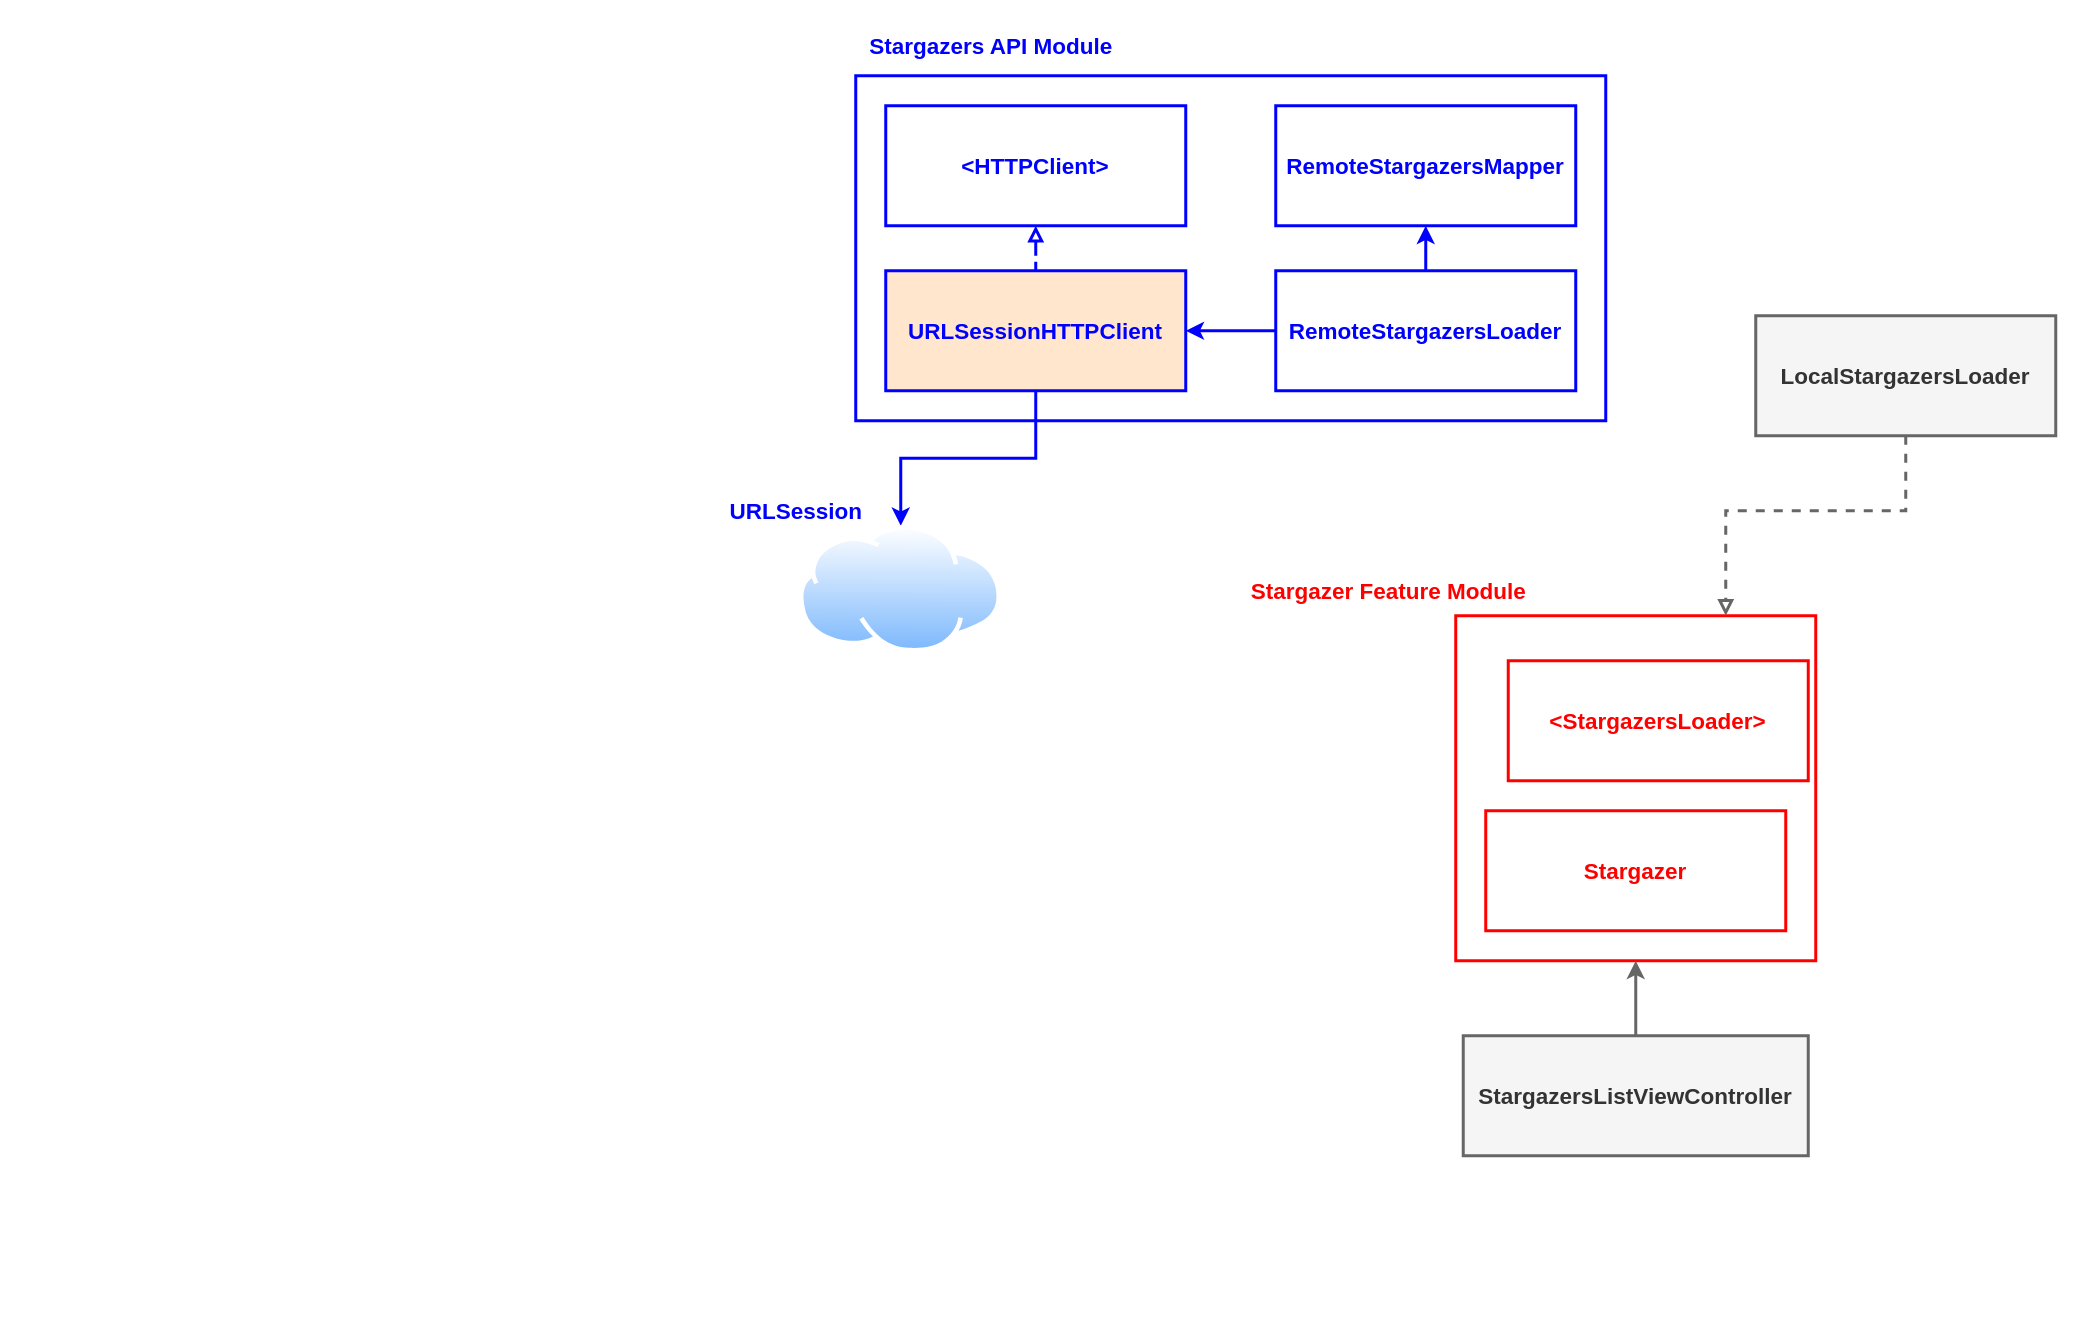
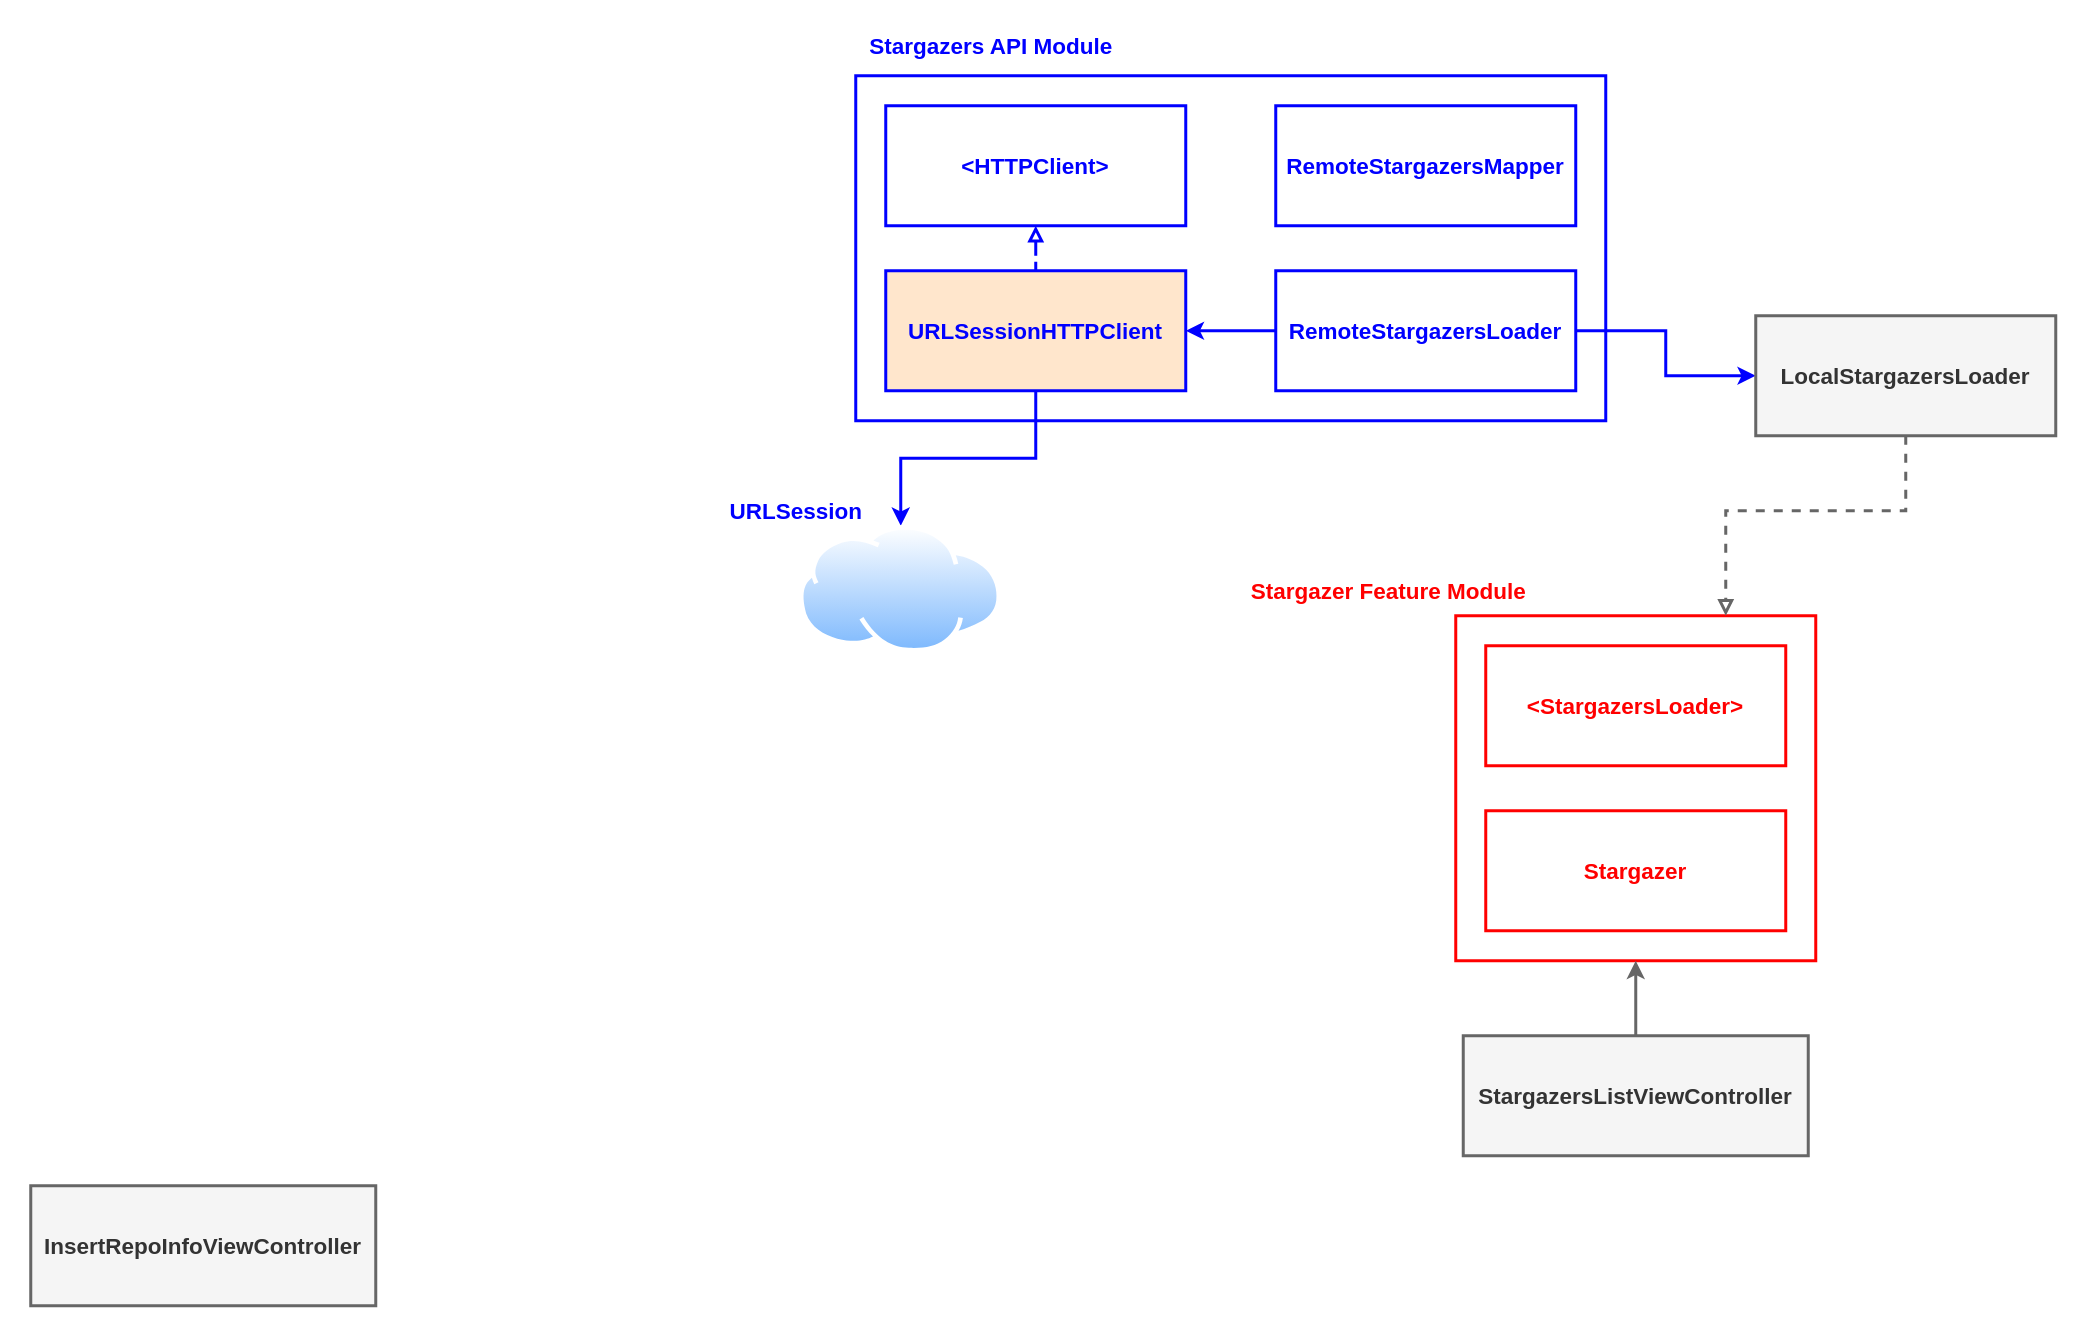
(1426, 242) -> (1666, 347)
(1658, 721) -> (1636, 706)
none -> (203, 1246)
